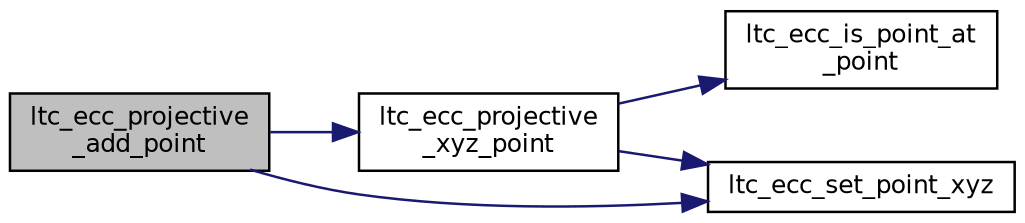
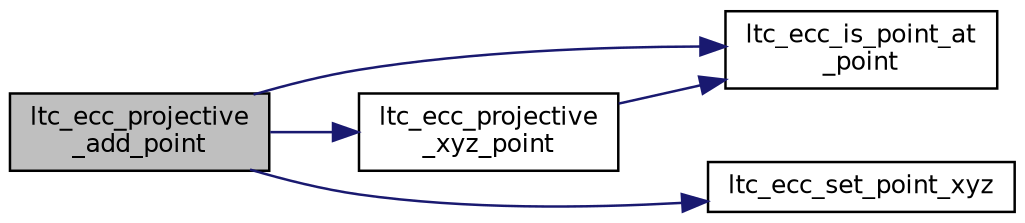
none -> (475, 56)
(651, 156) -> none
